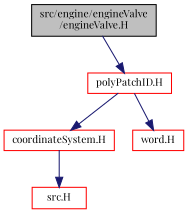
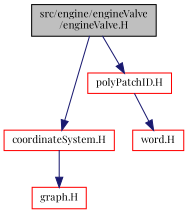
(99, 109) -> (77, 78)
(59, 198) -> (59, 198)
